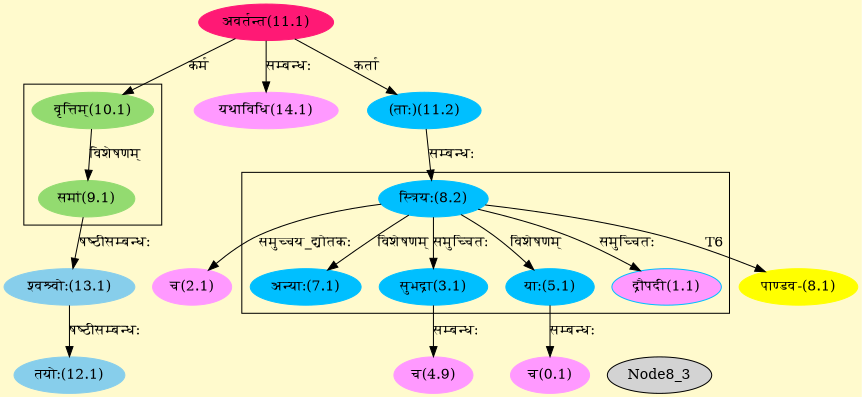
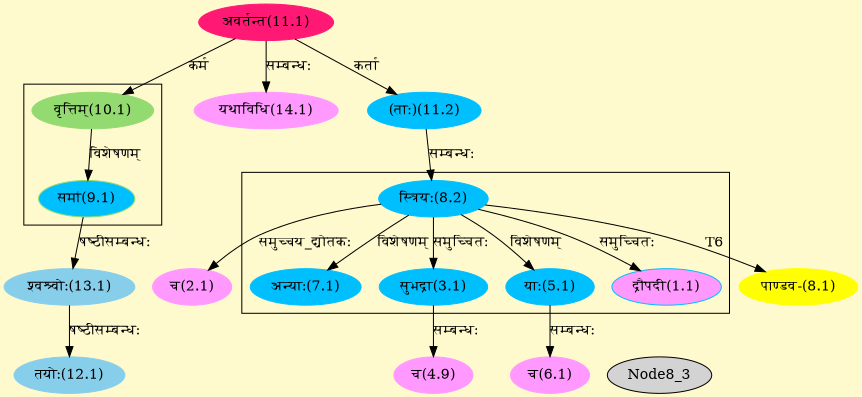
(87, 199) -> (87, 199)
(550, 375) -> (550, 375)
